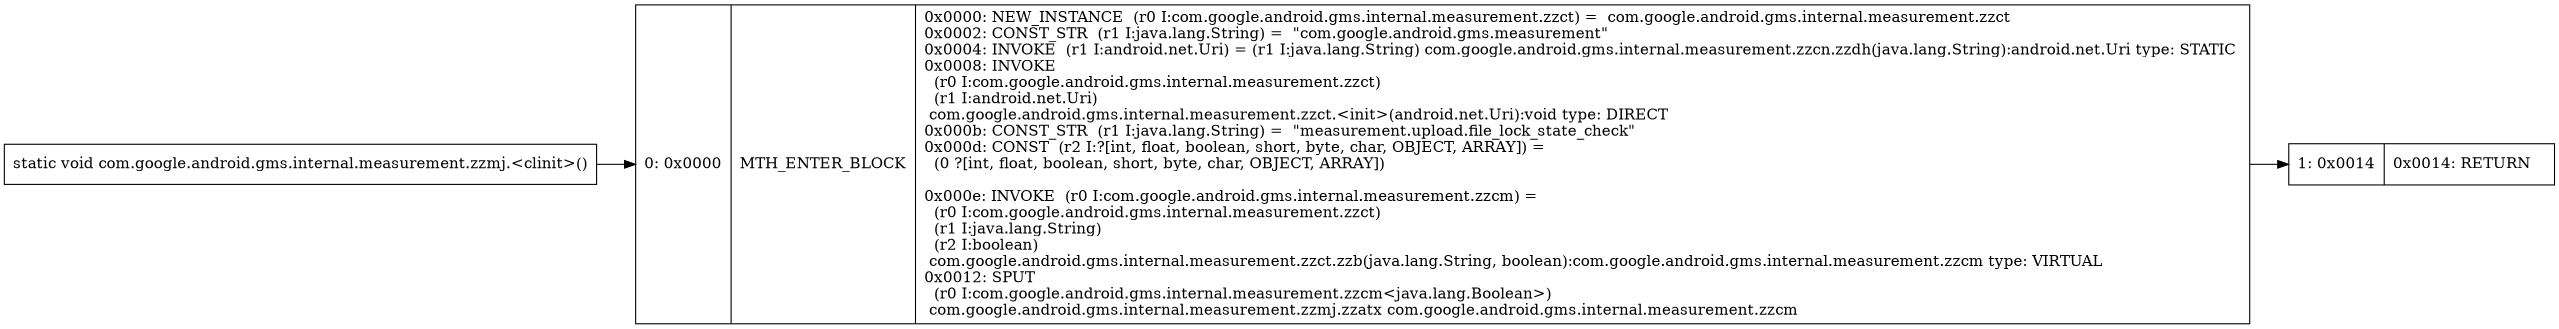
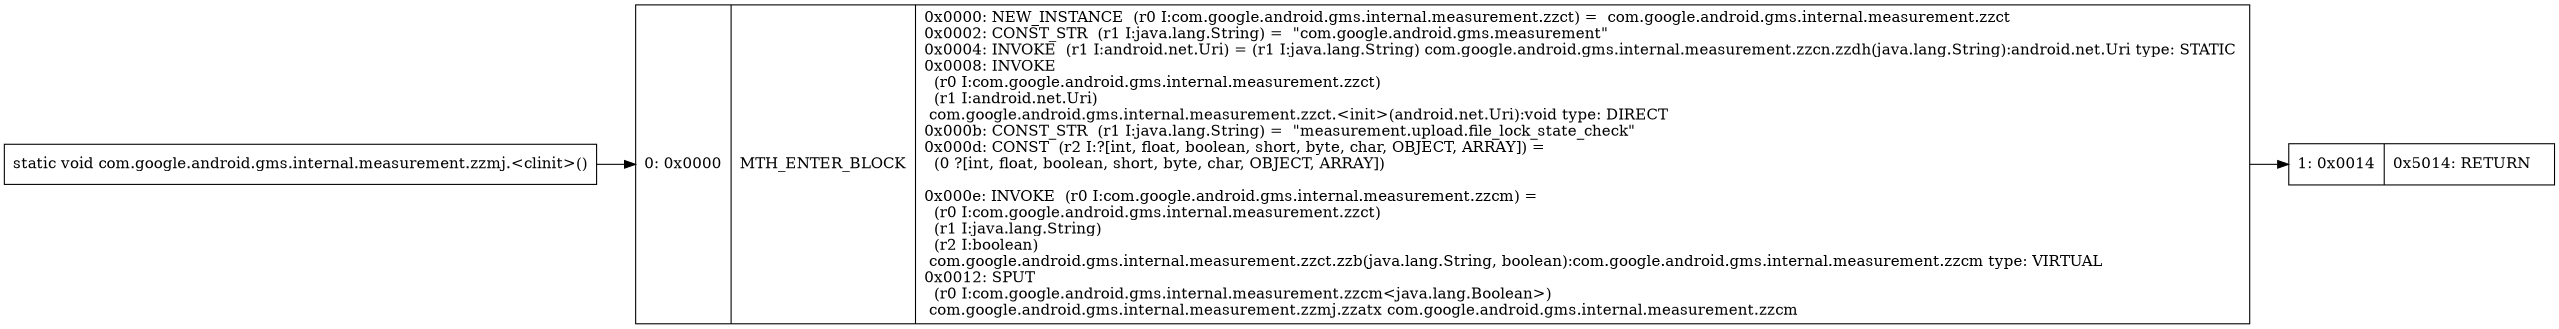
(2469, 164) -> (2469, 164)
